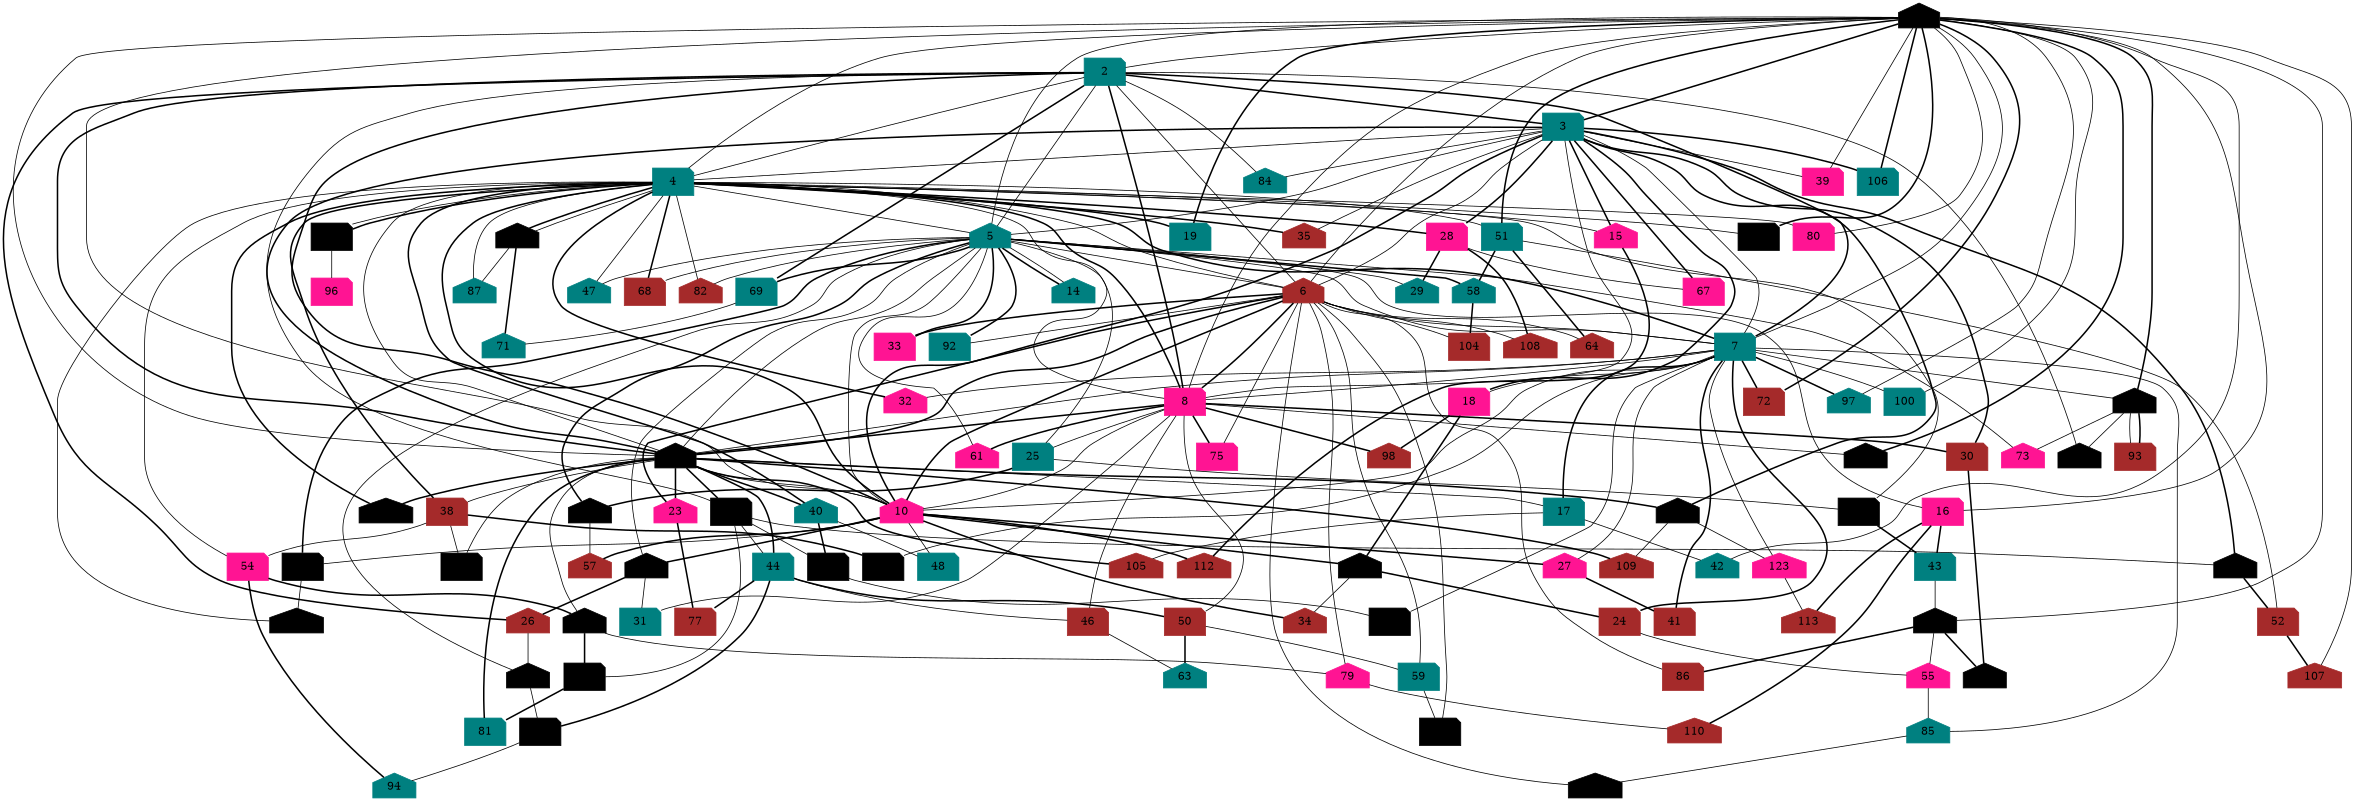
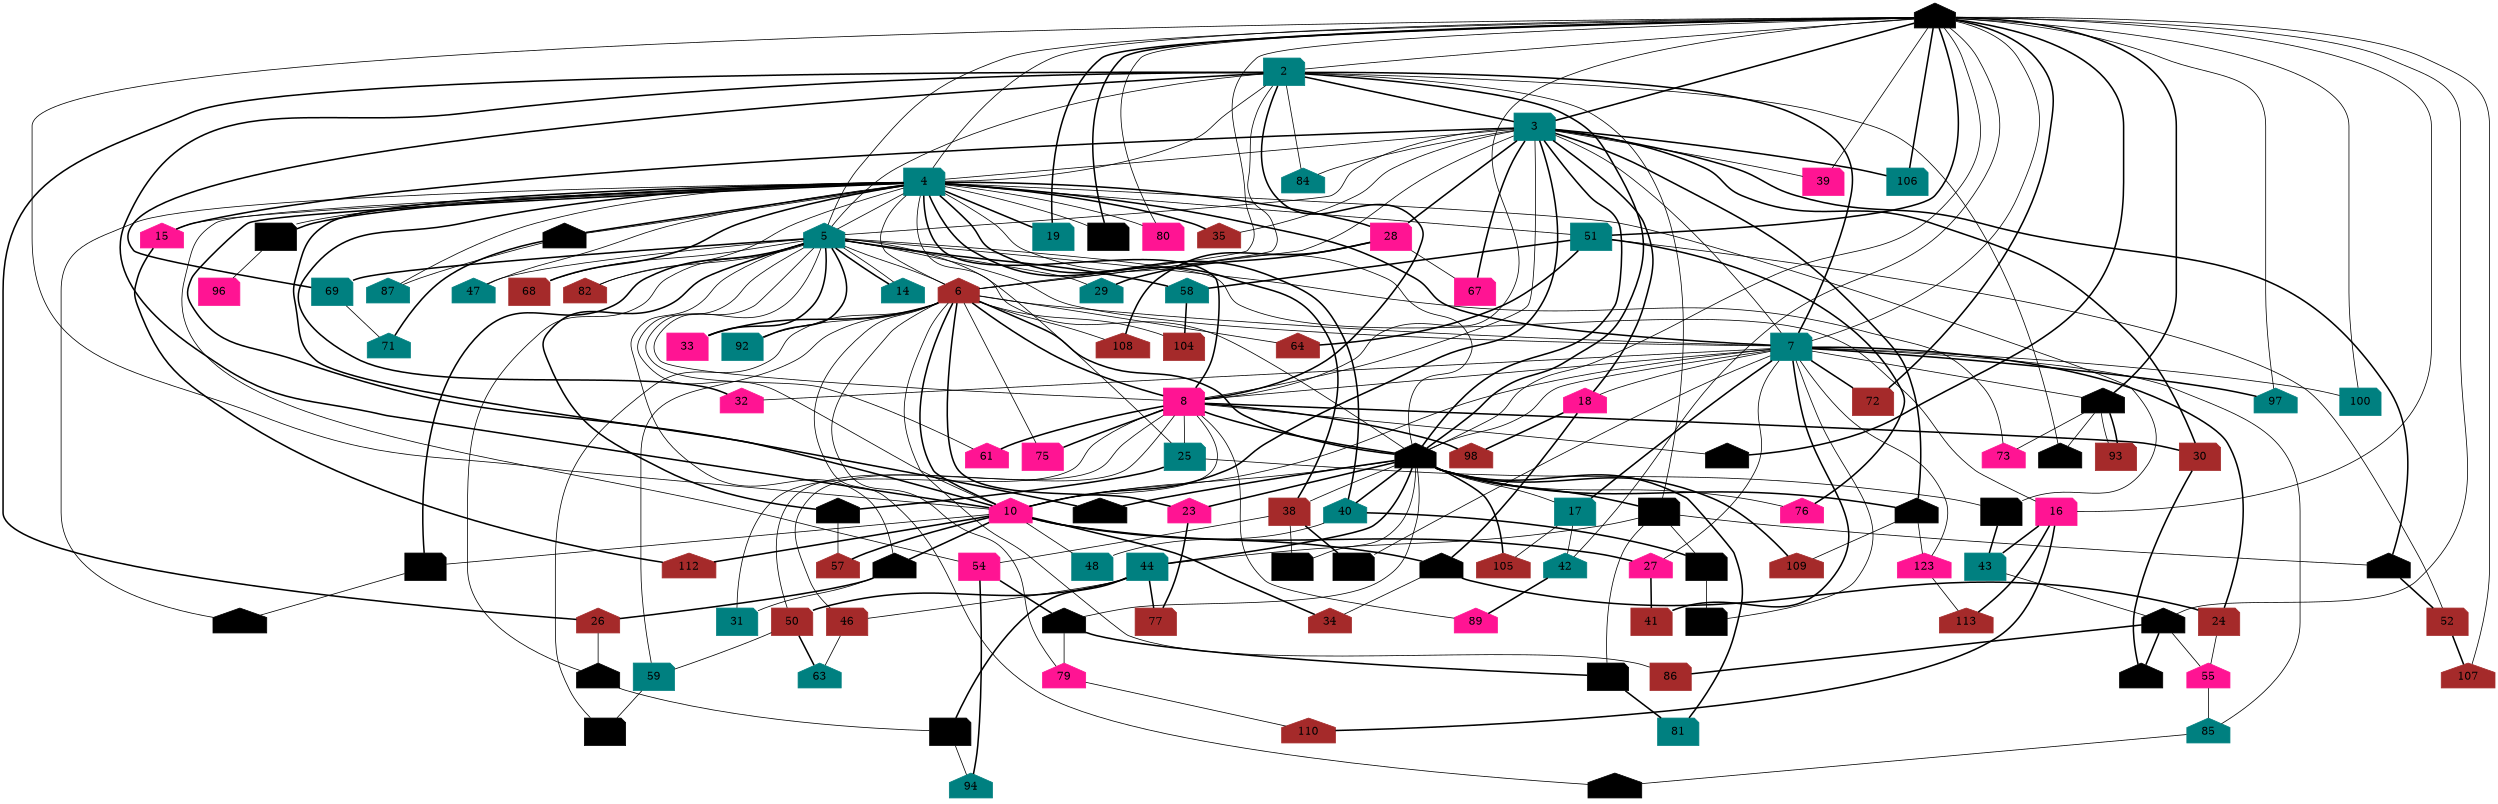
(1469, 402) -> (1585, 402)
none -> (1802, 512)
none -> (1476, 622)
